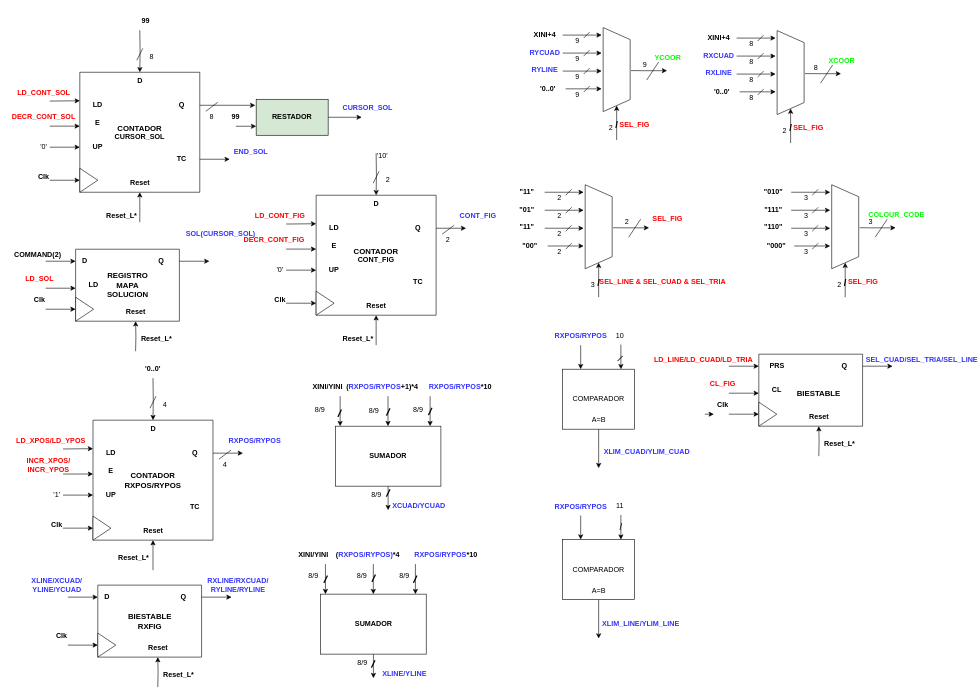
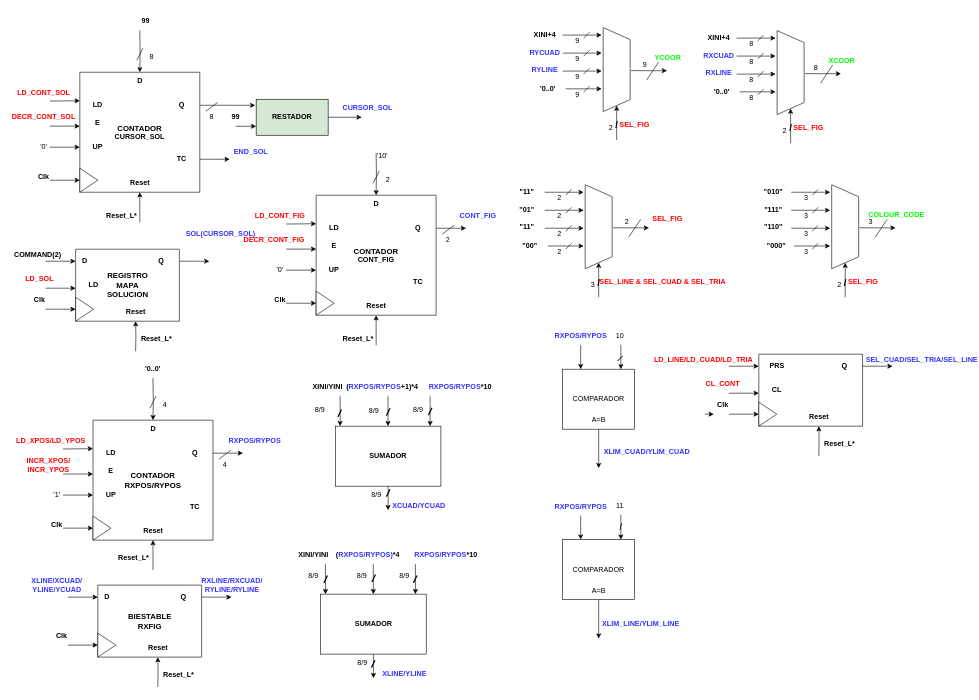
(723, 384) -> (723, 384)
(819, 393) -> none
(238, 585) -> (232, 585)
